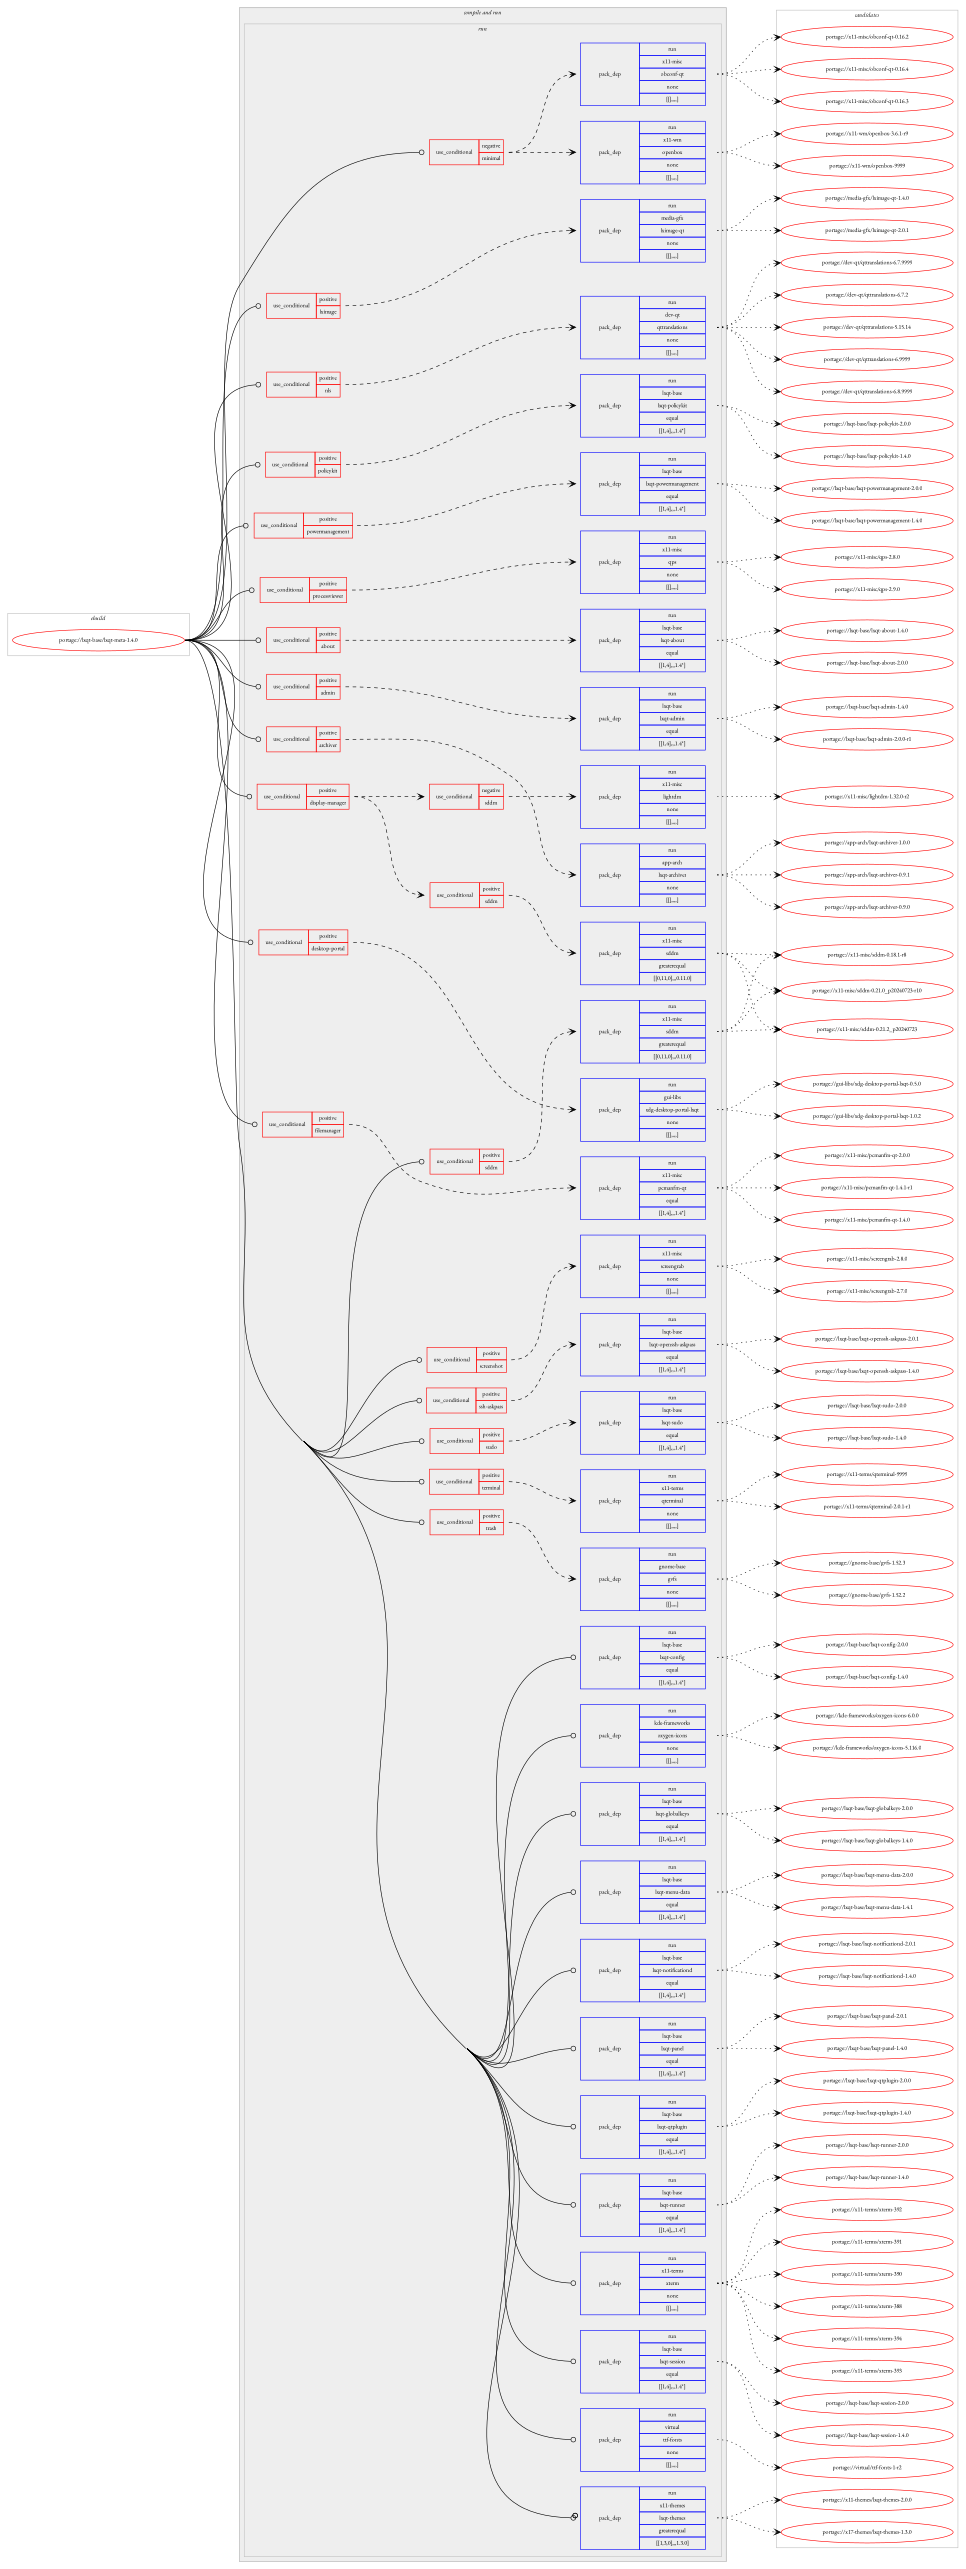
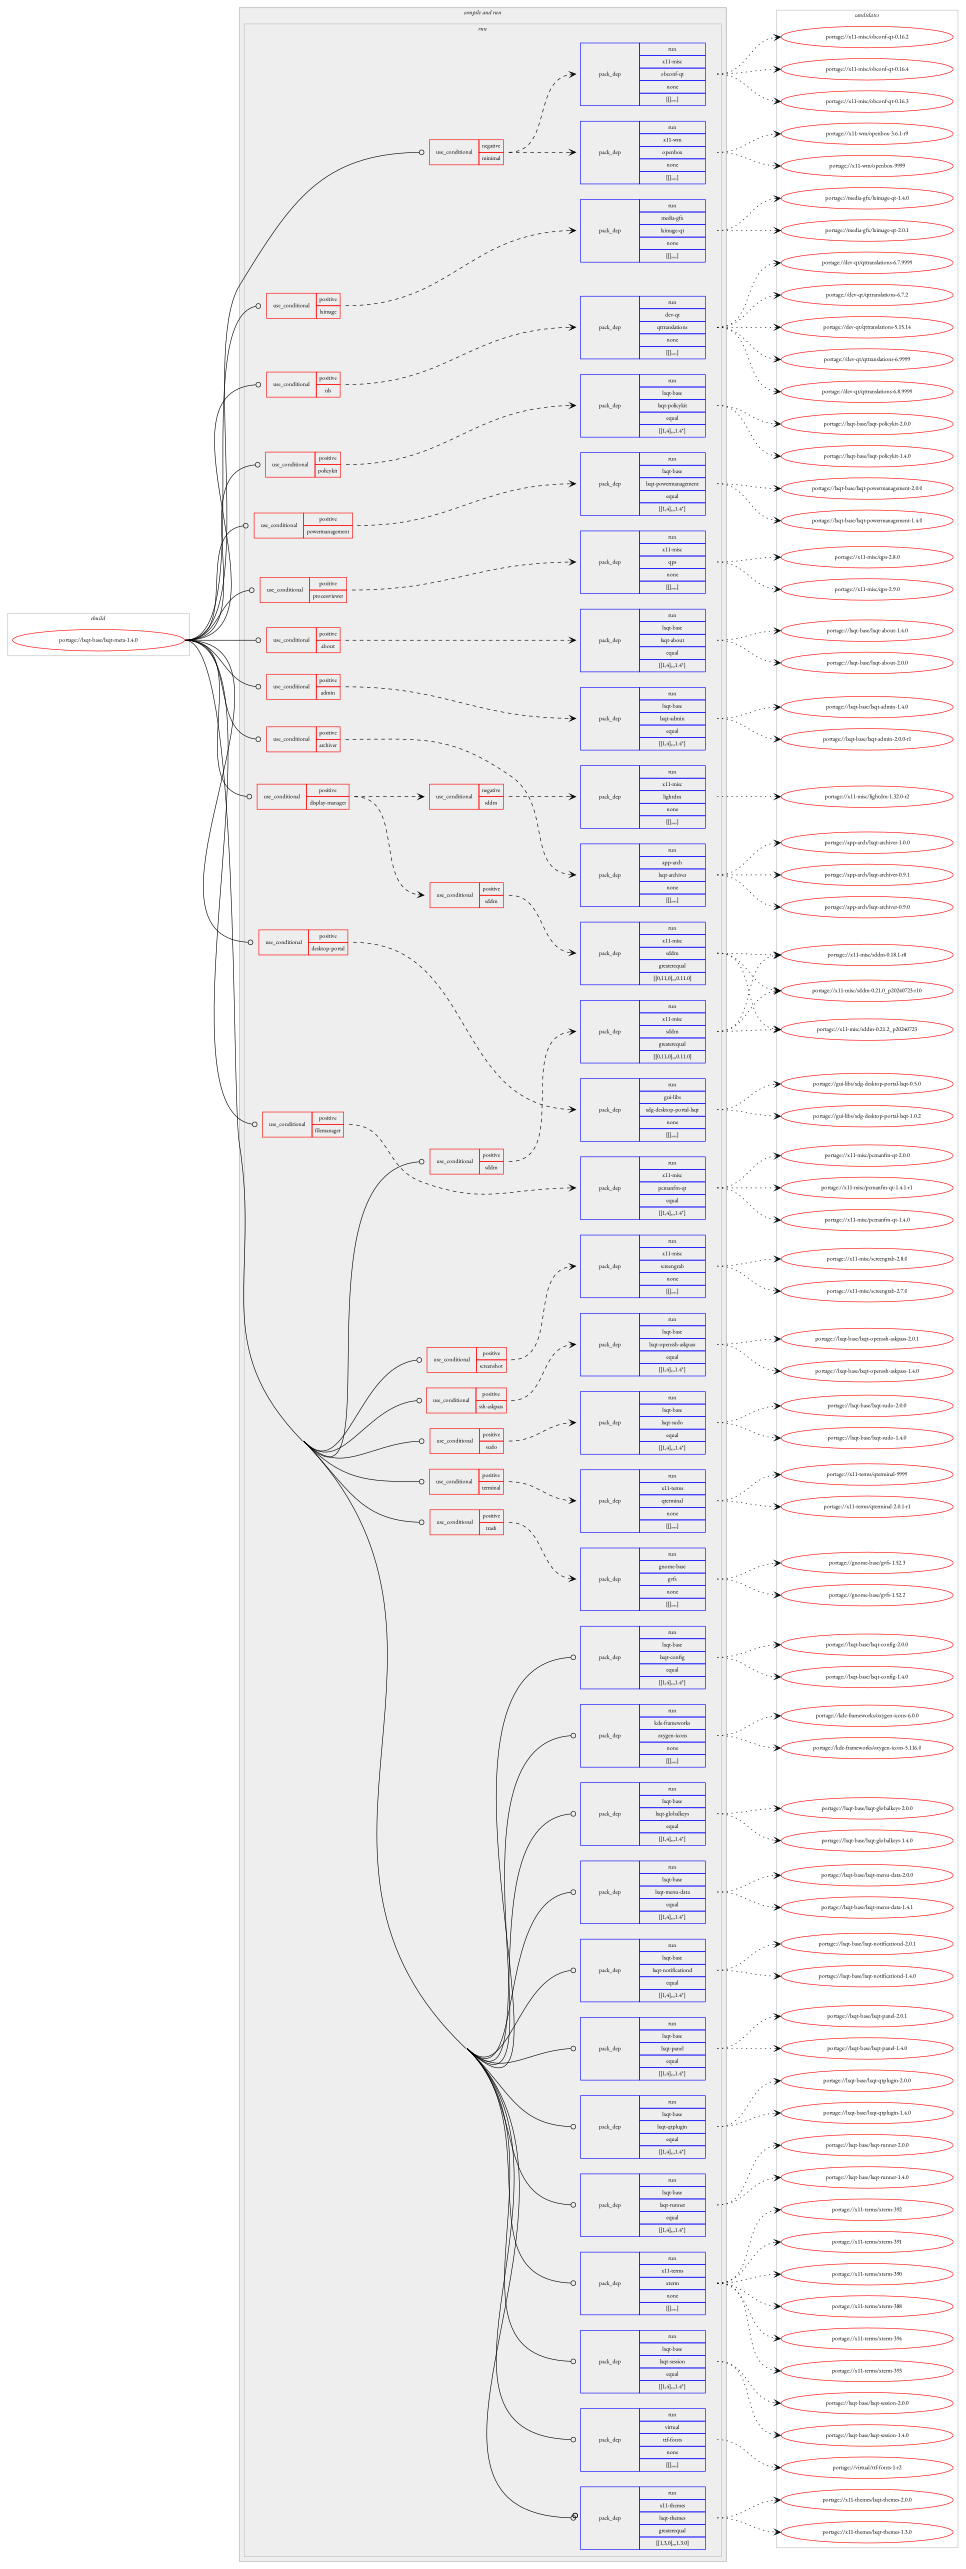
(867, 2532) -> (867, 2532)
